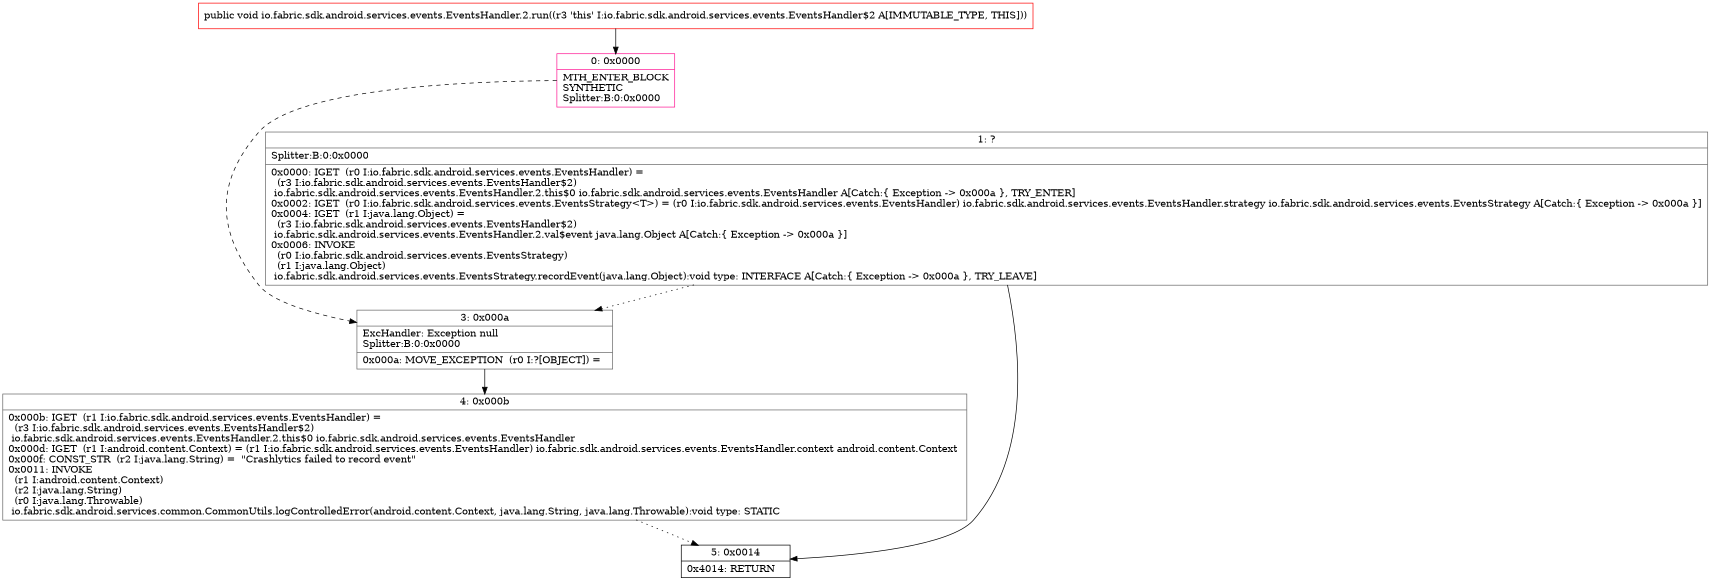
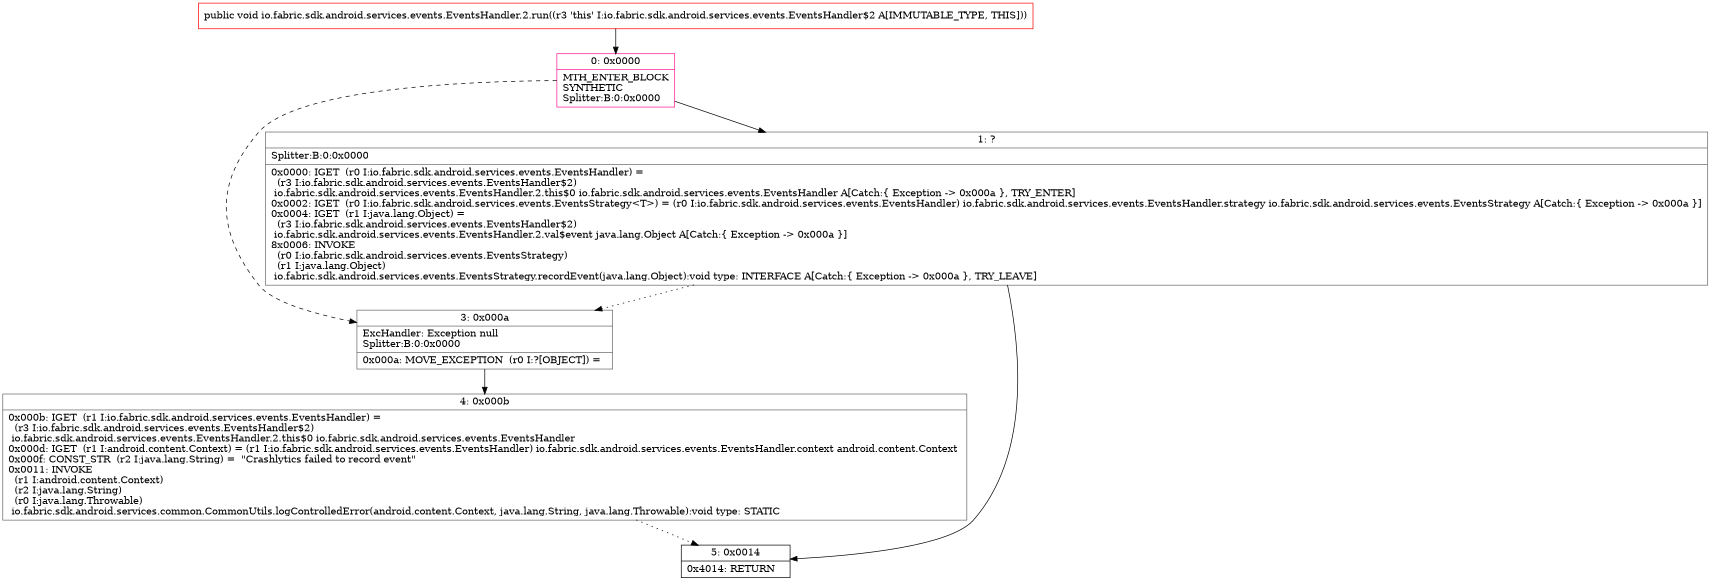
none -> (717, 116)
(316, 245) -> (316, 245)
